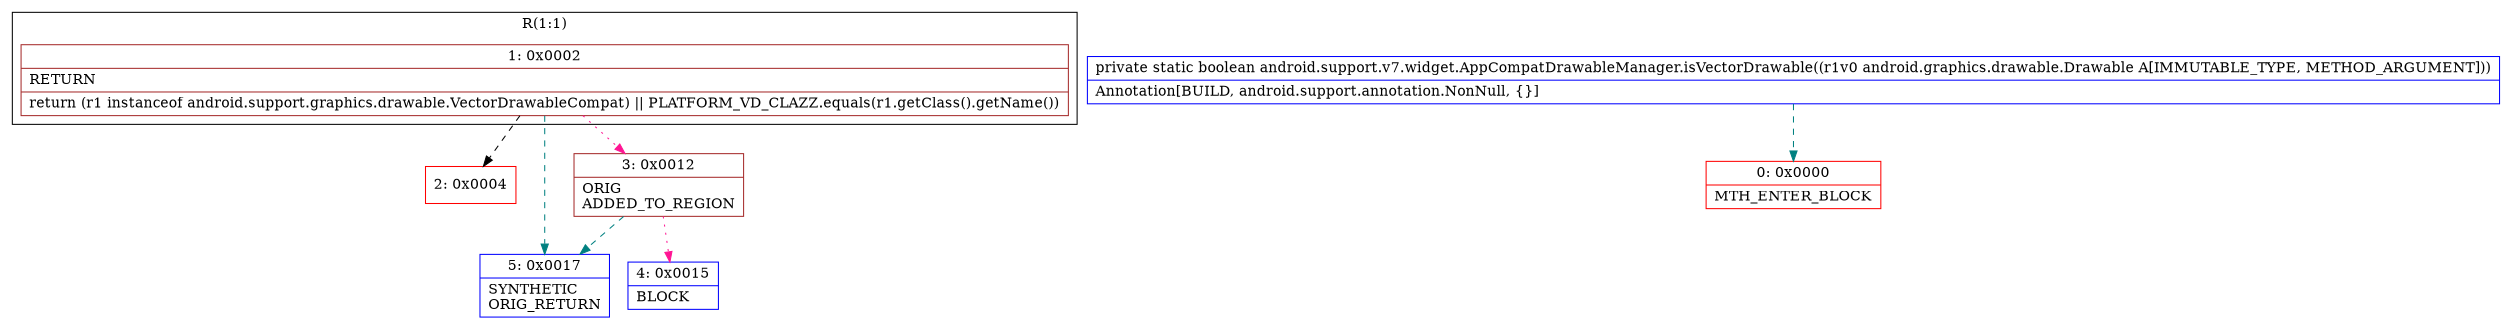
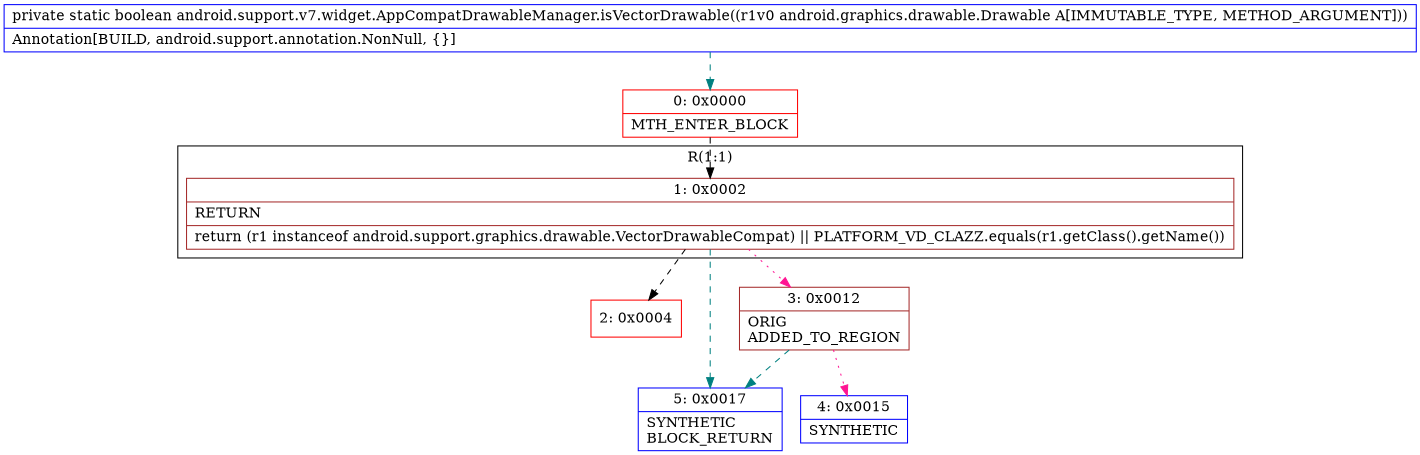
none -> (710, 153)
(663, 297) -> (854, 431)
(545, 305) -> (710, 438)
